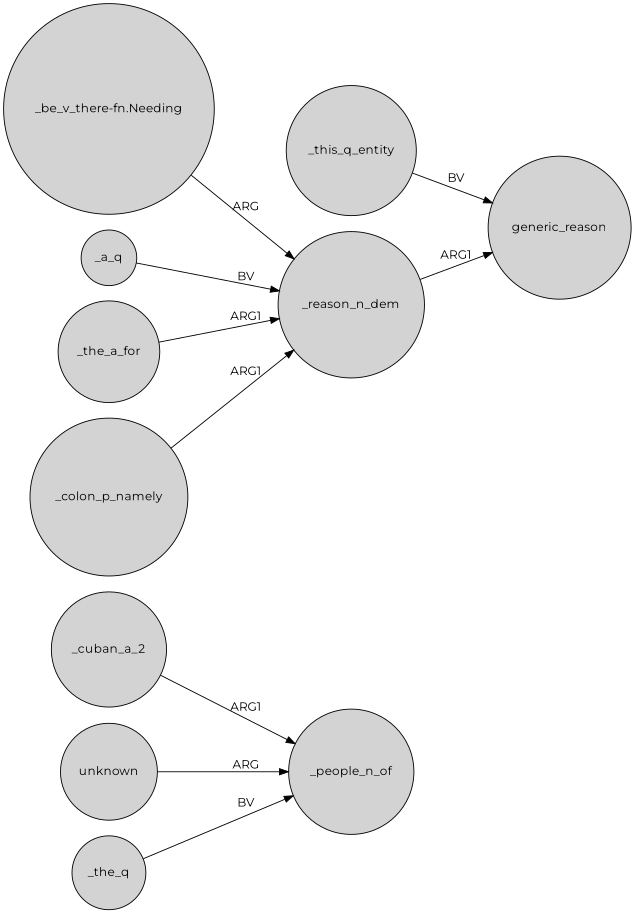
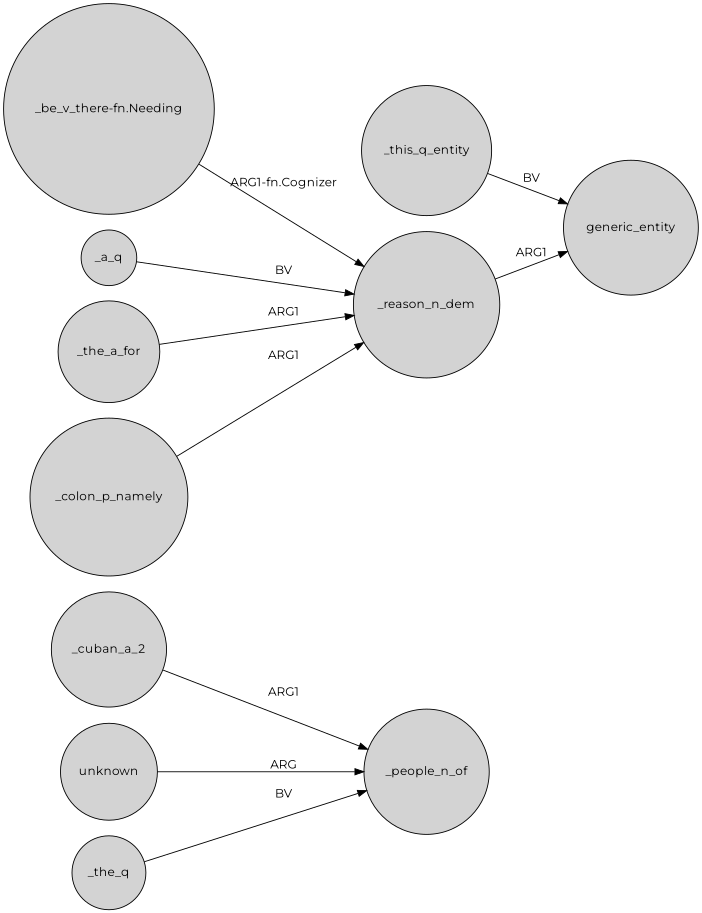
(246, 207) -> (284, 183)
(560, 228) -> (631, 228)
